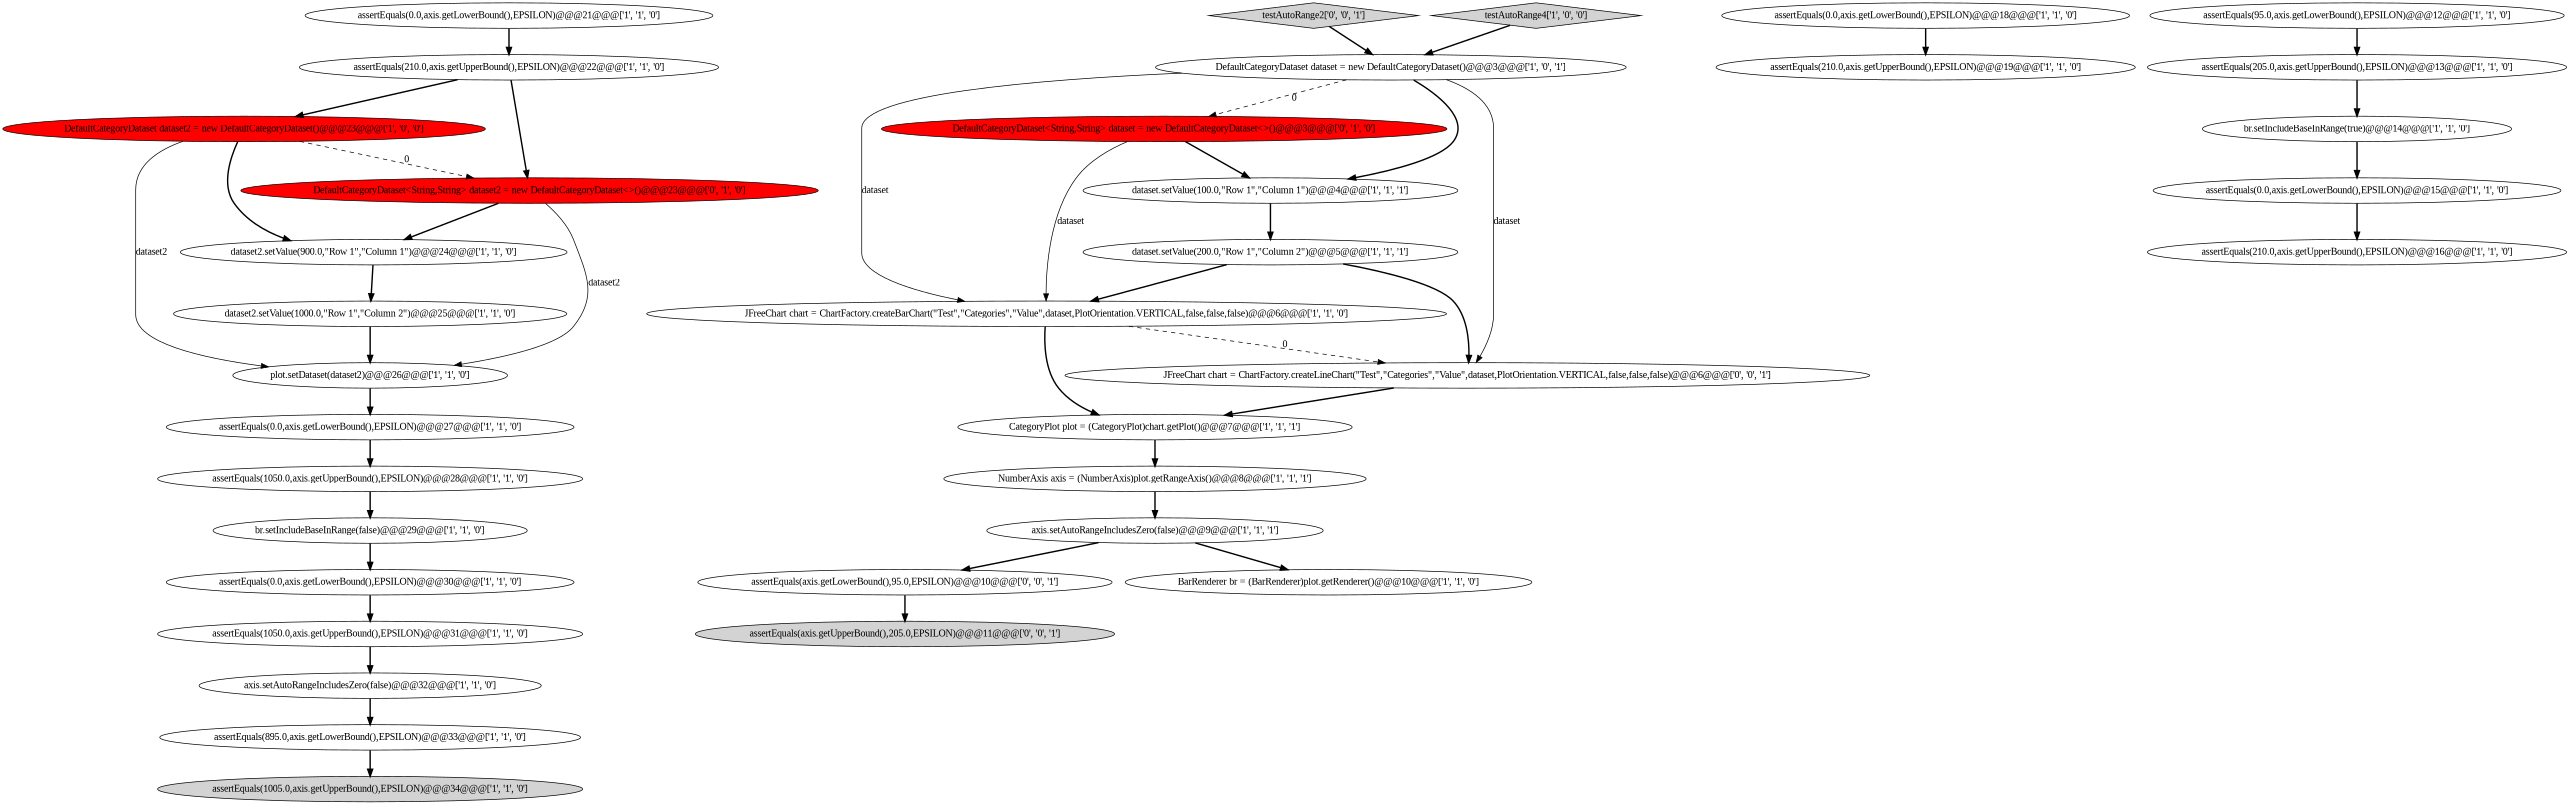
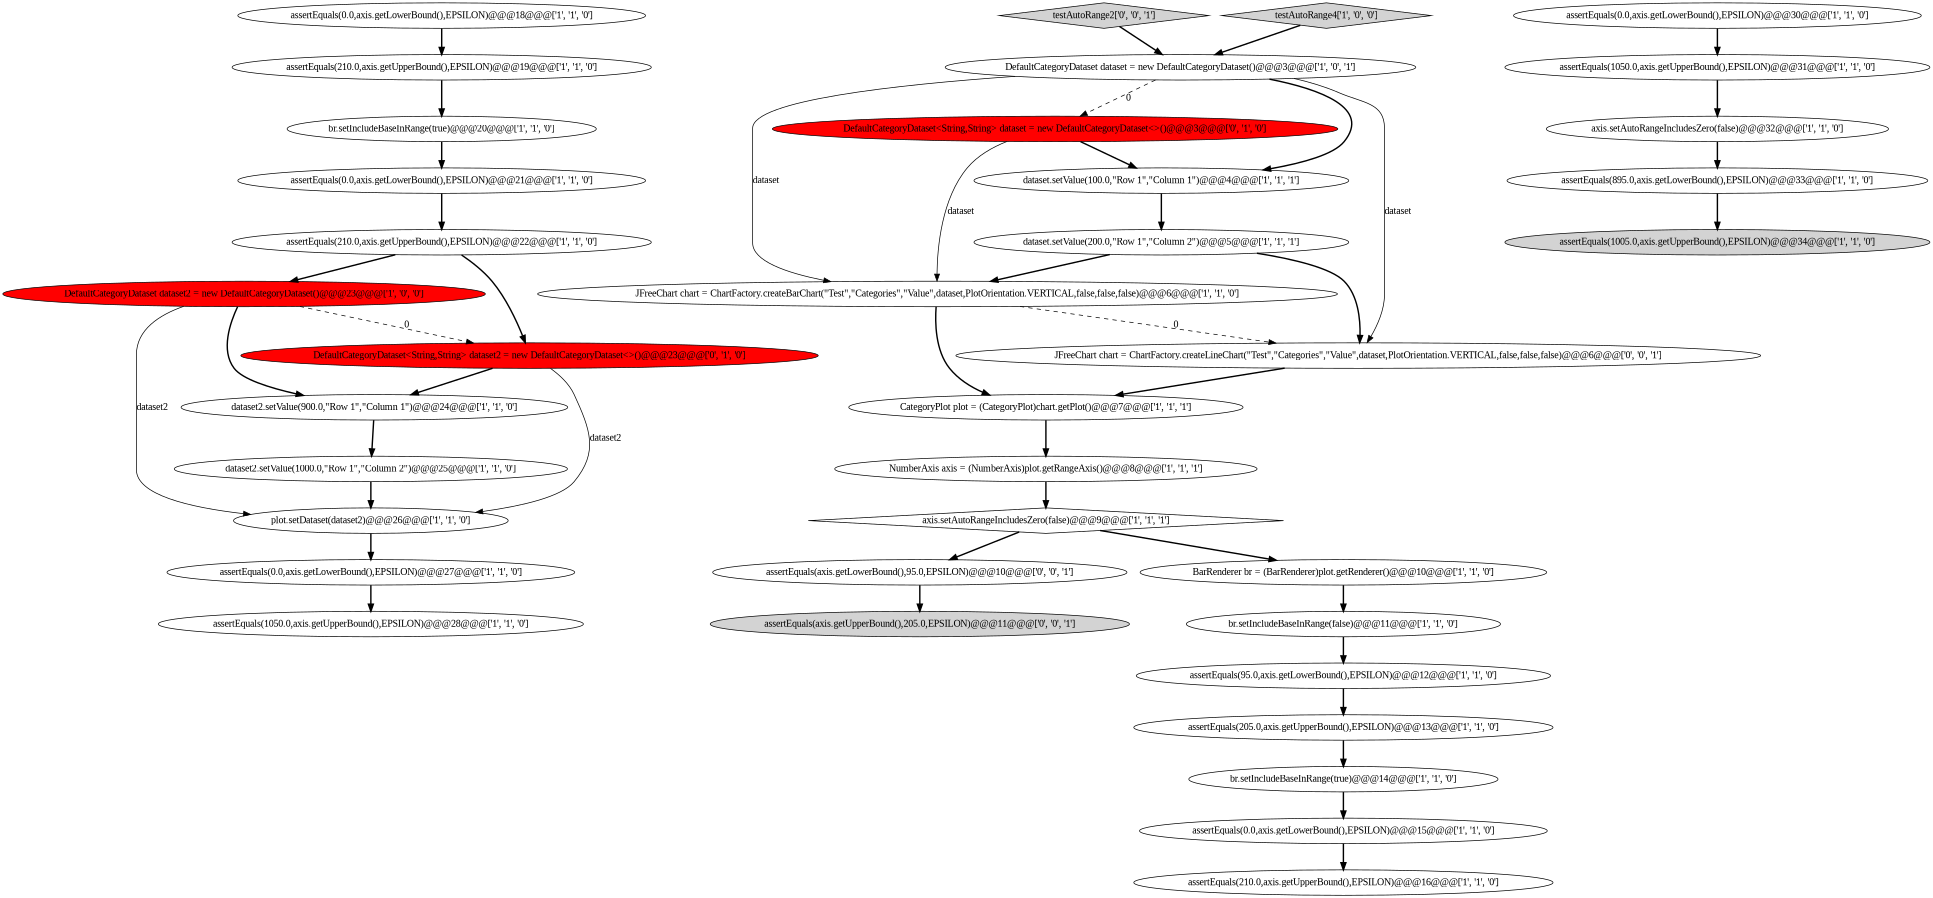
none -> (442, 129)
(370, 531) -> none
(1155, 531) -> (1046, 521)
none -> (1343, 624)
